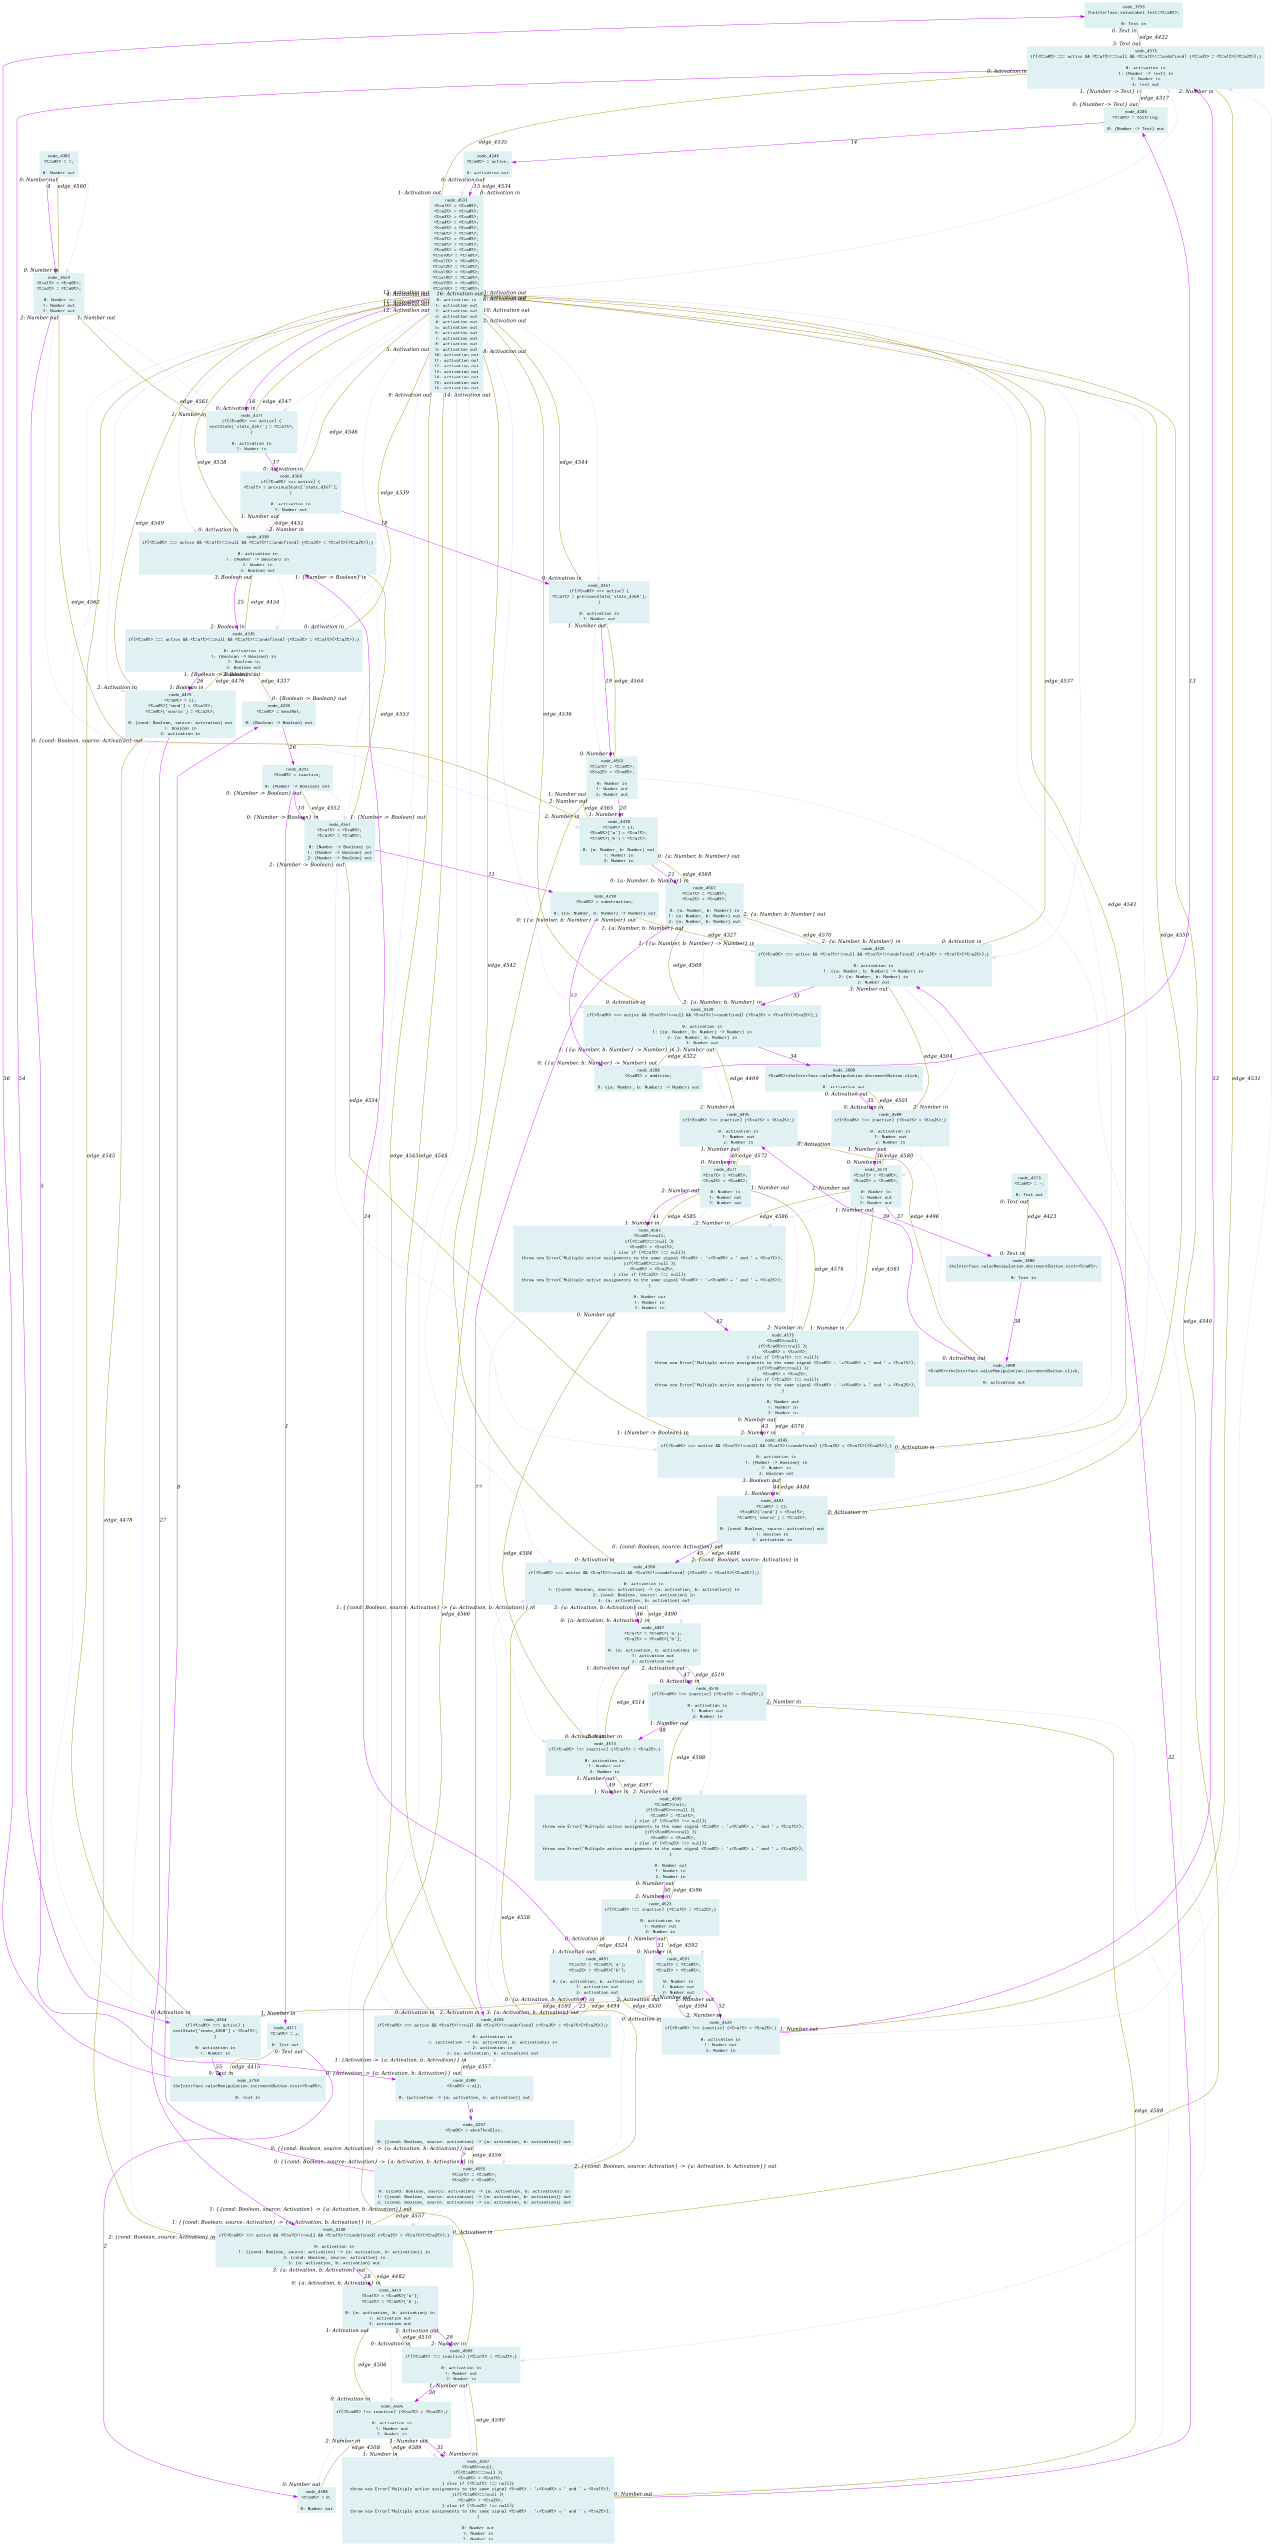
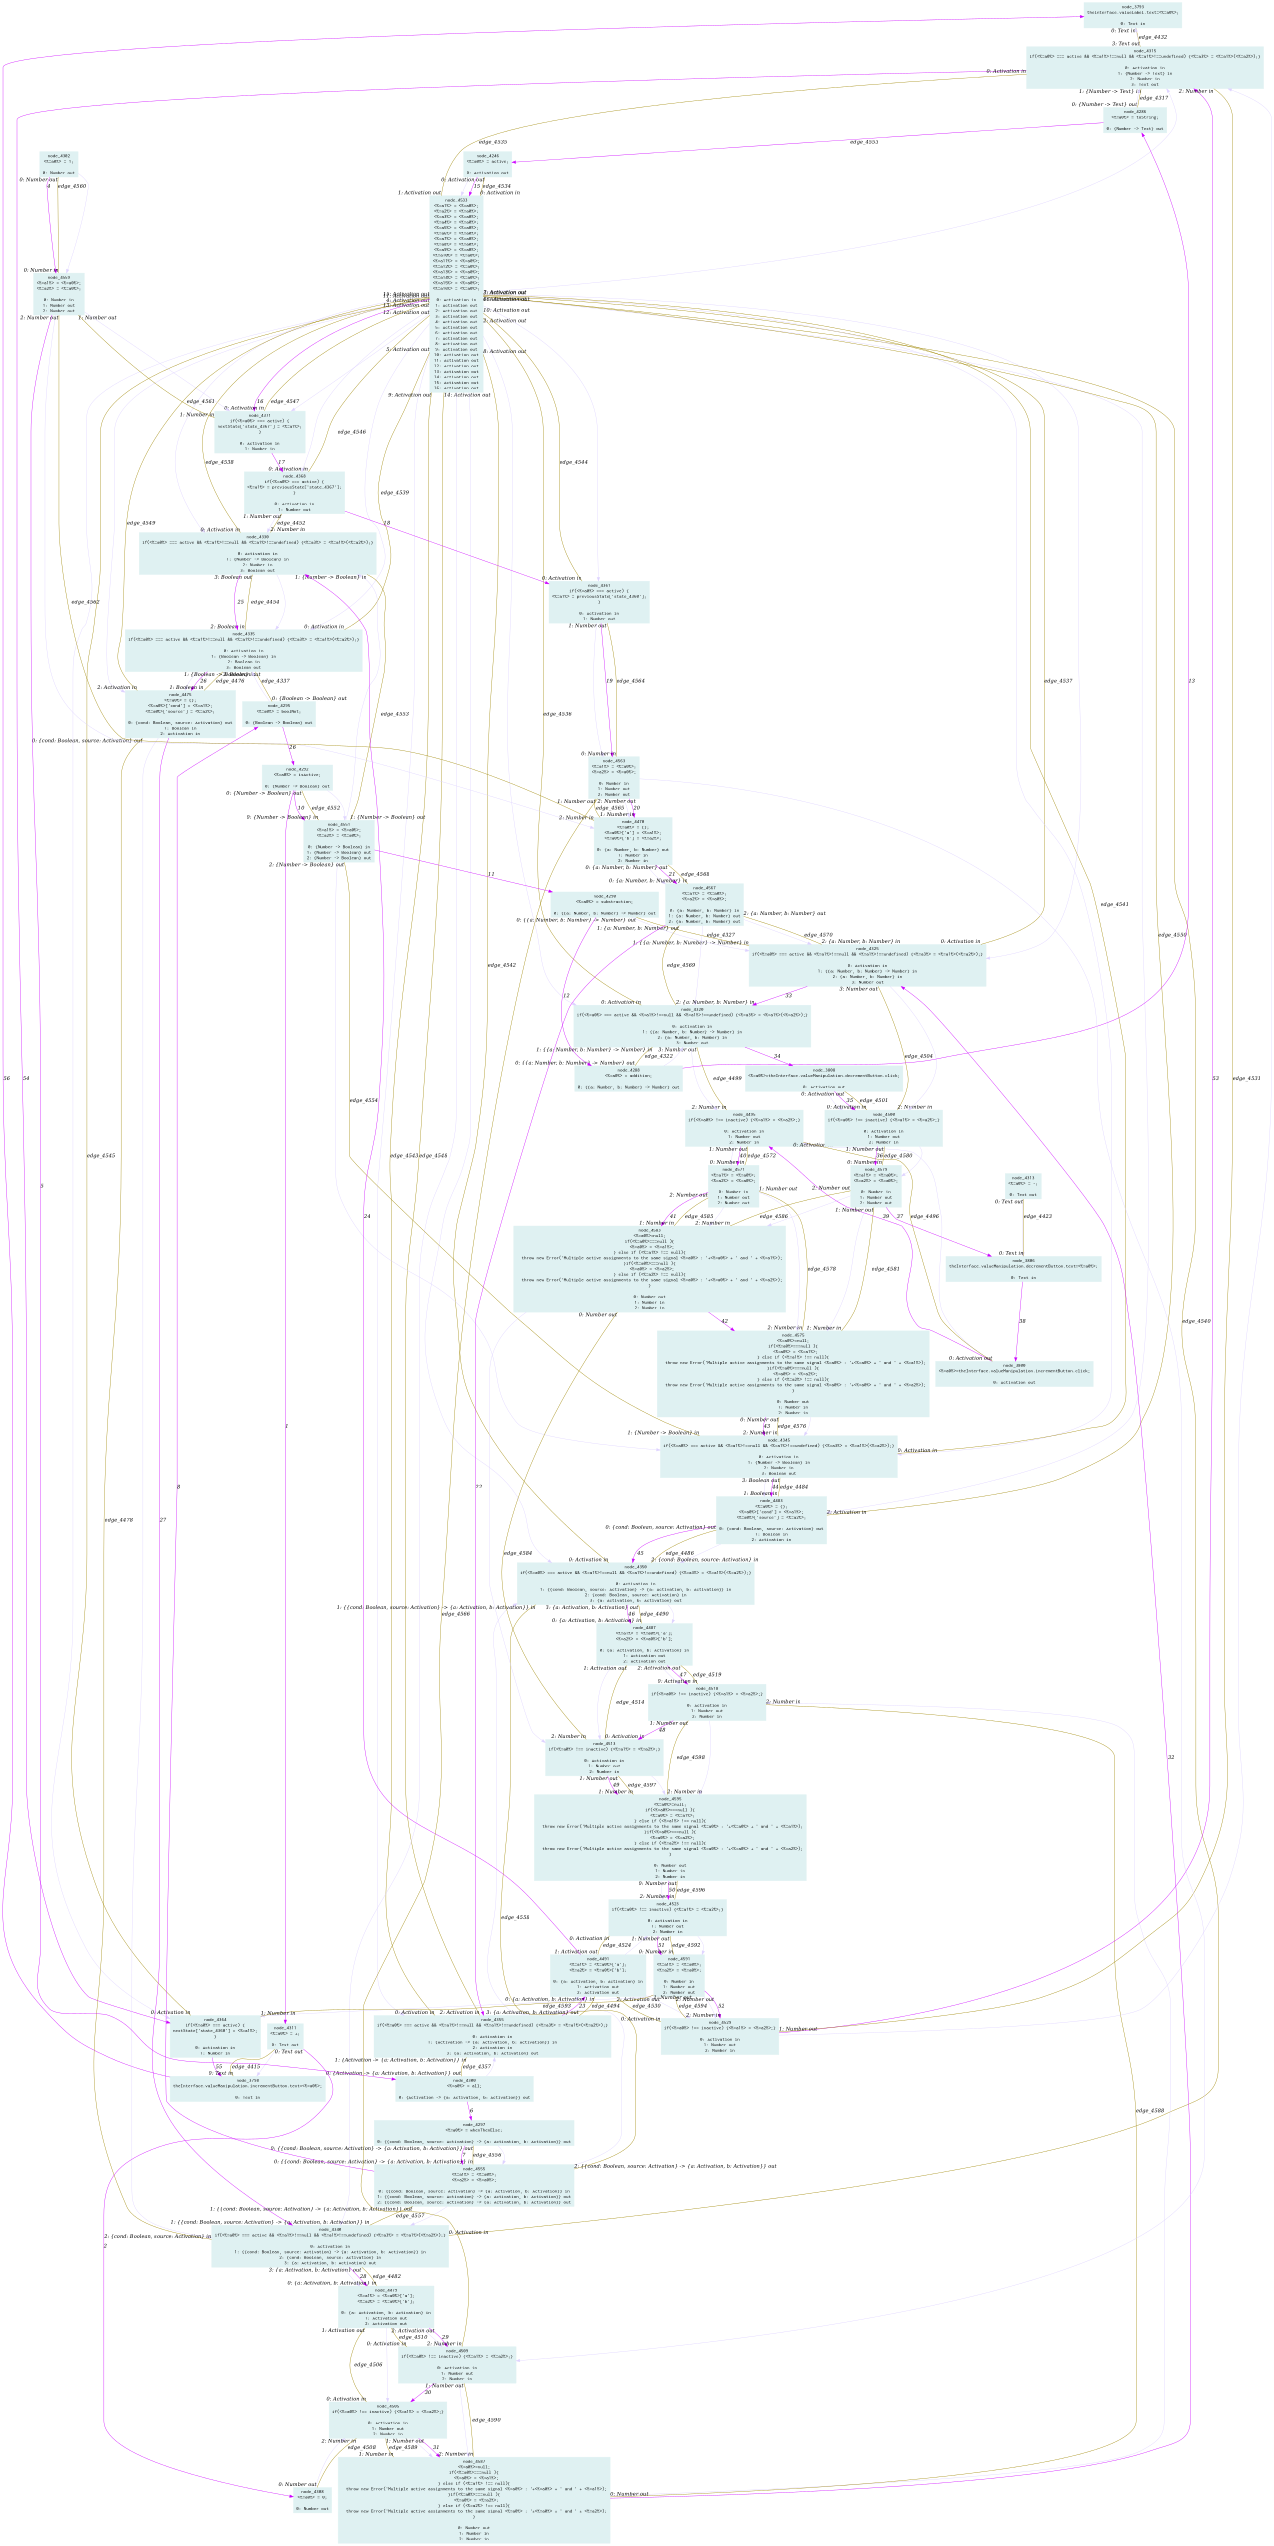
(854, 142) -> (865, 142)
